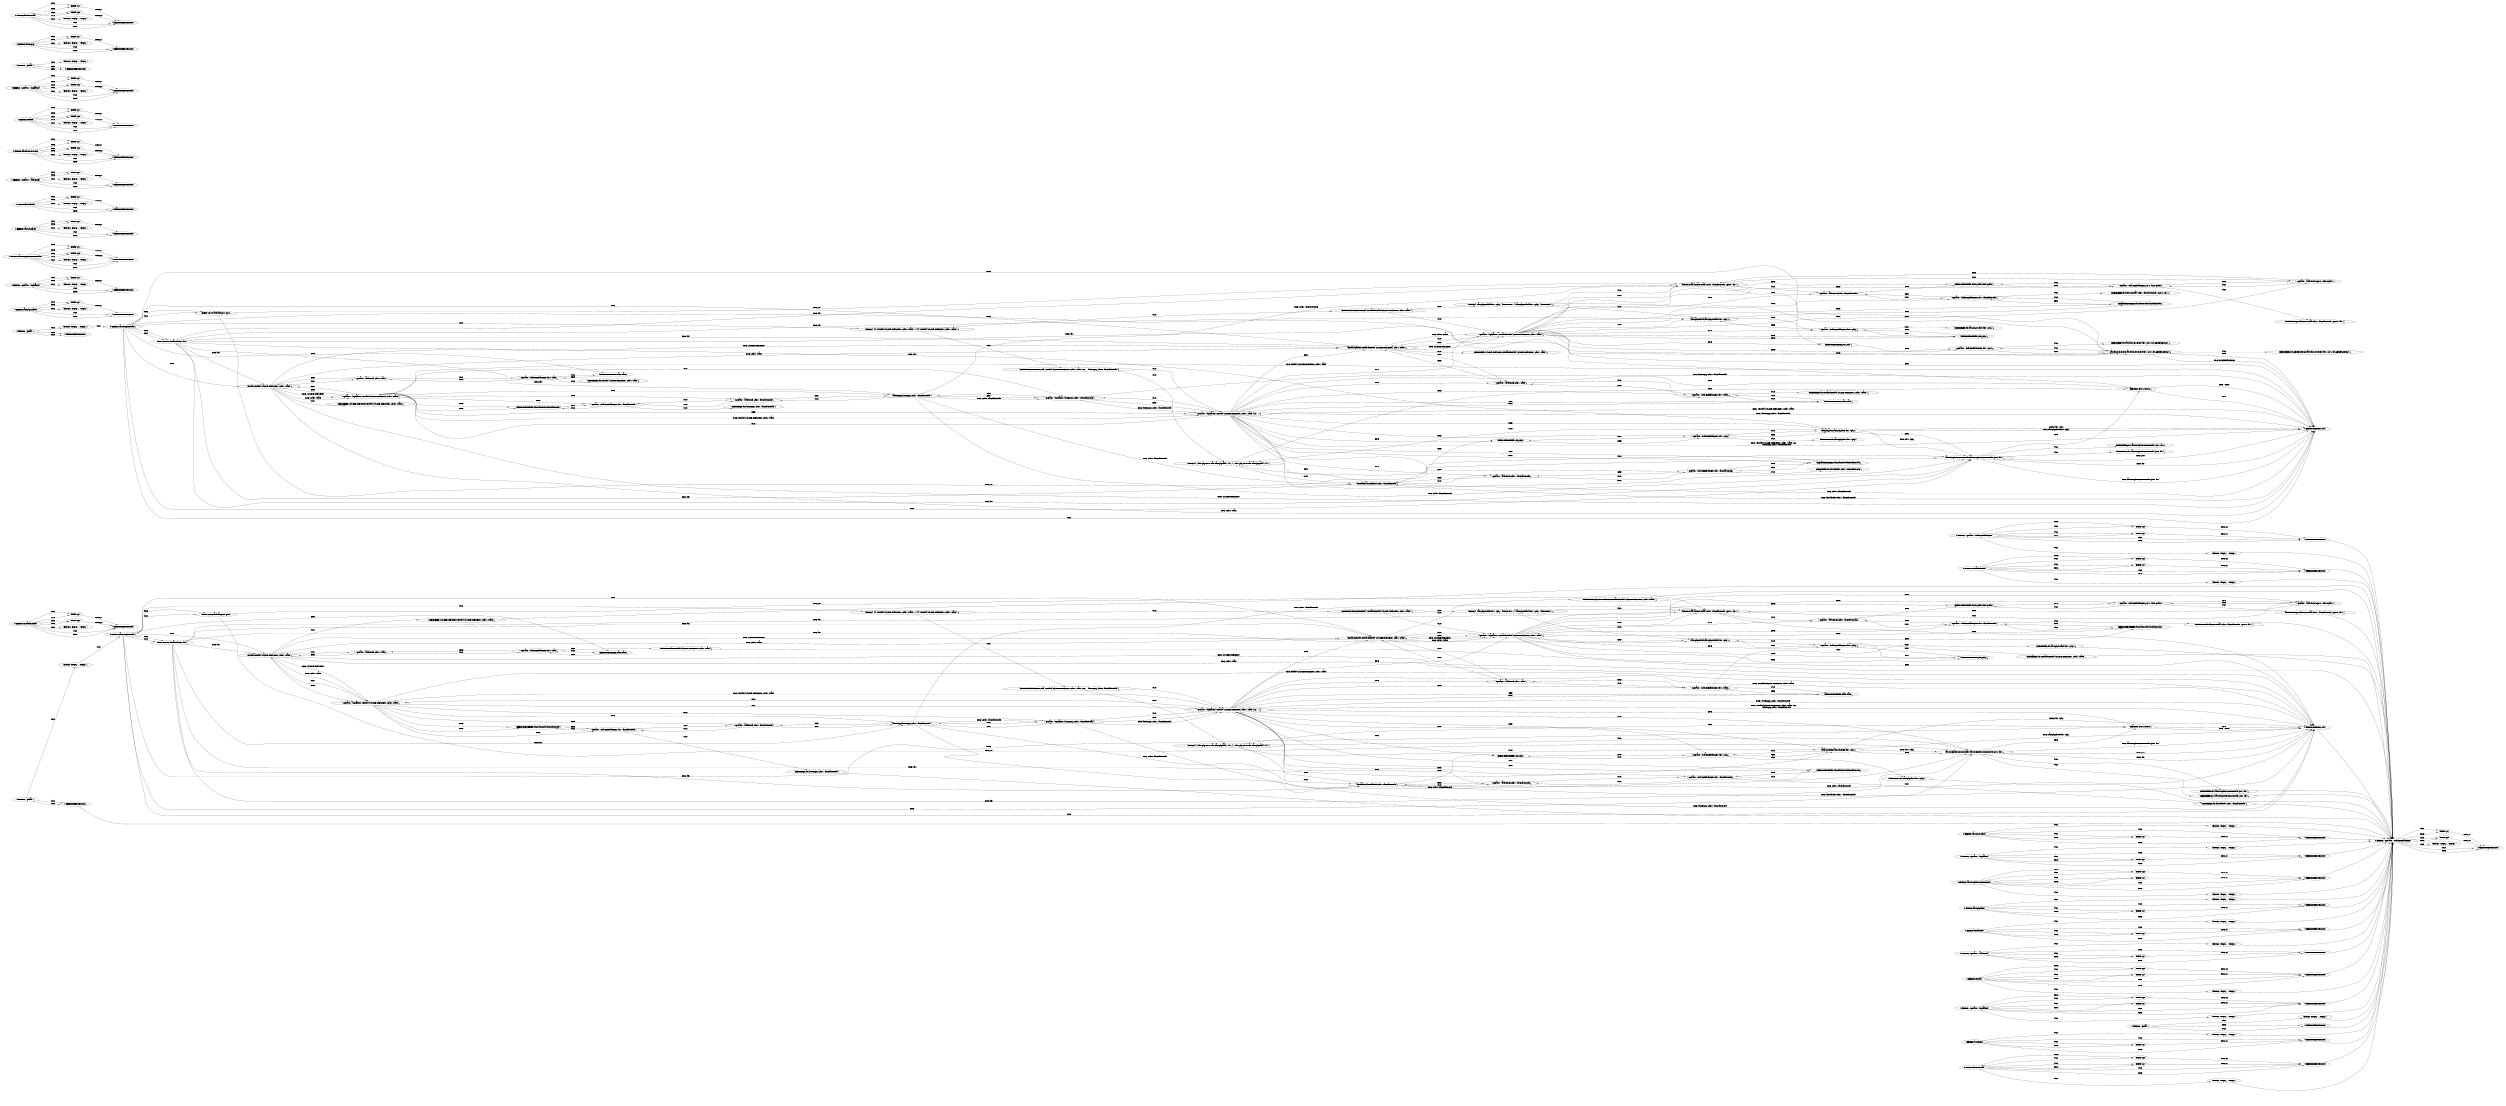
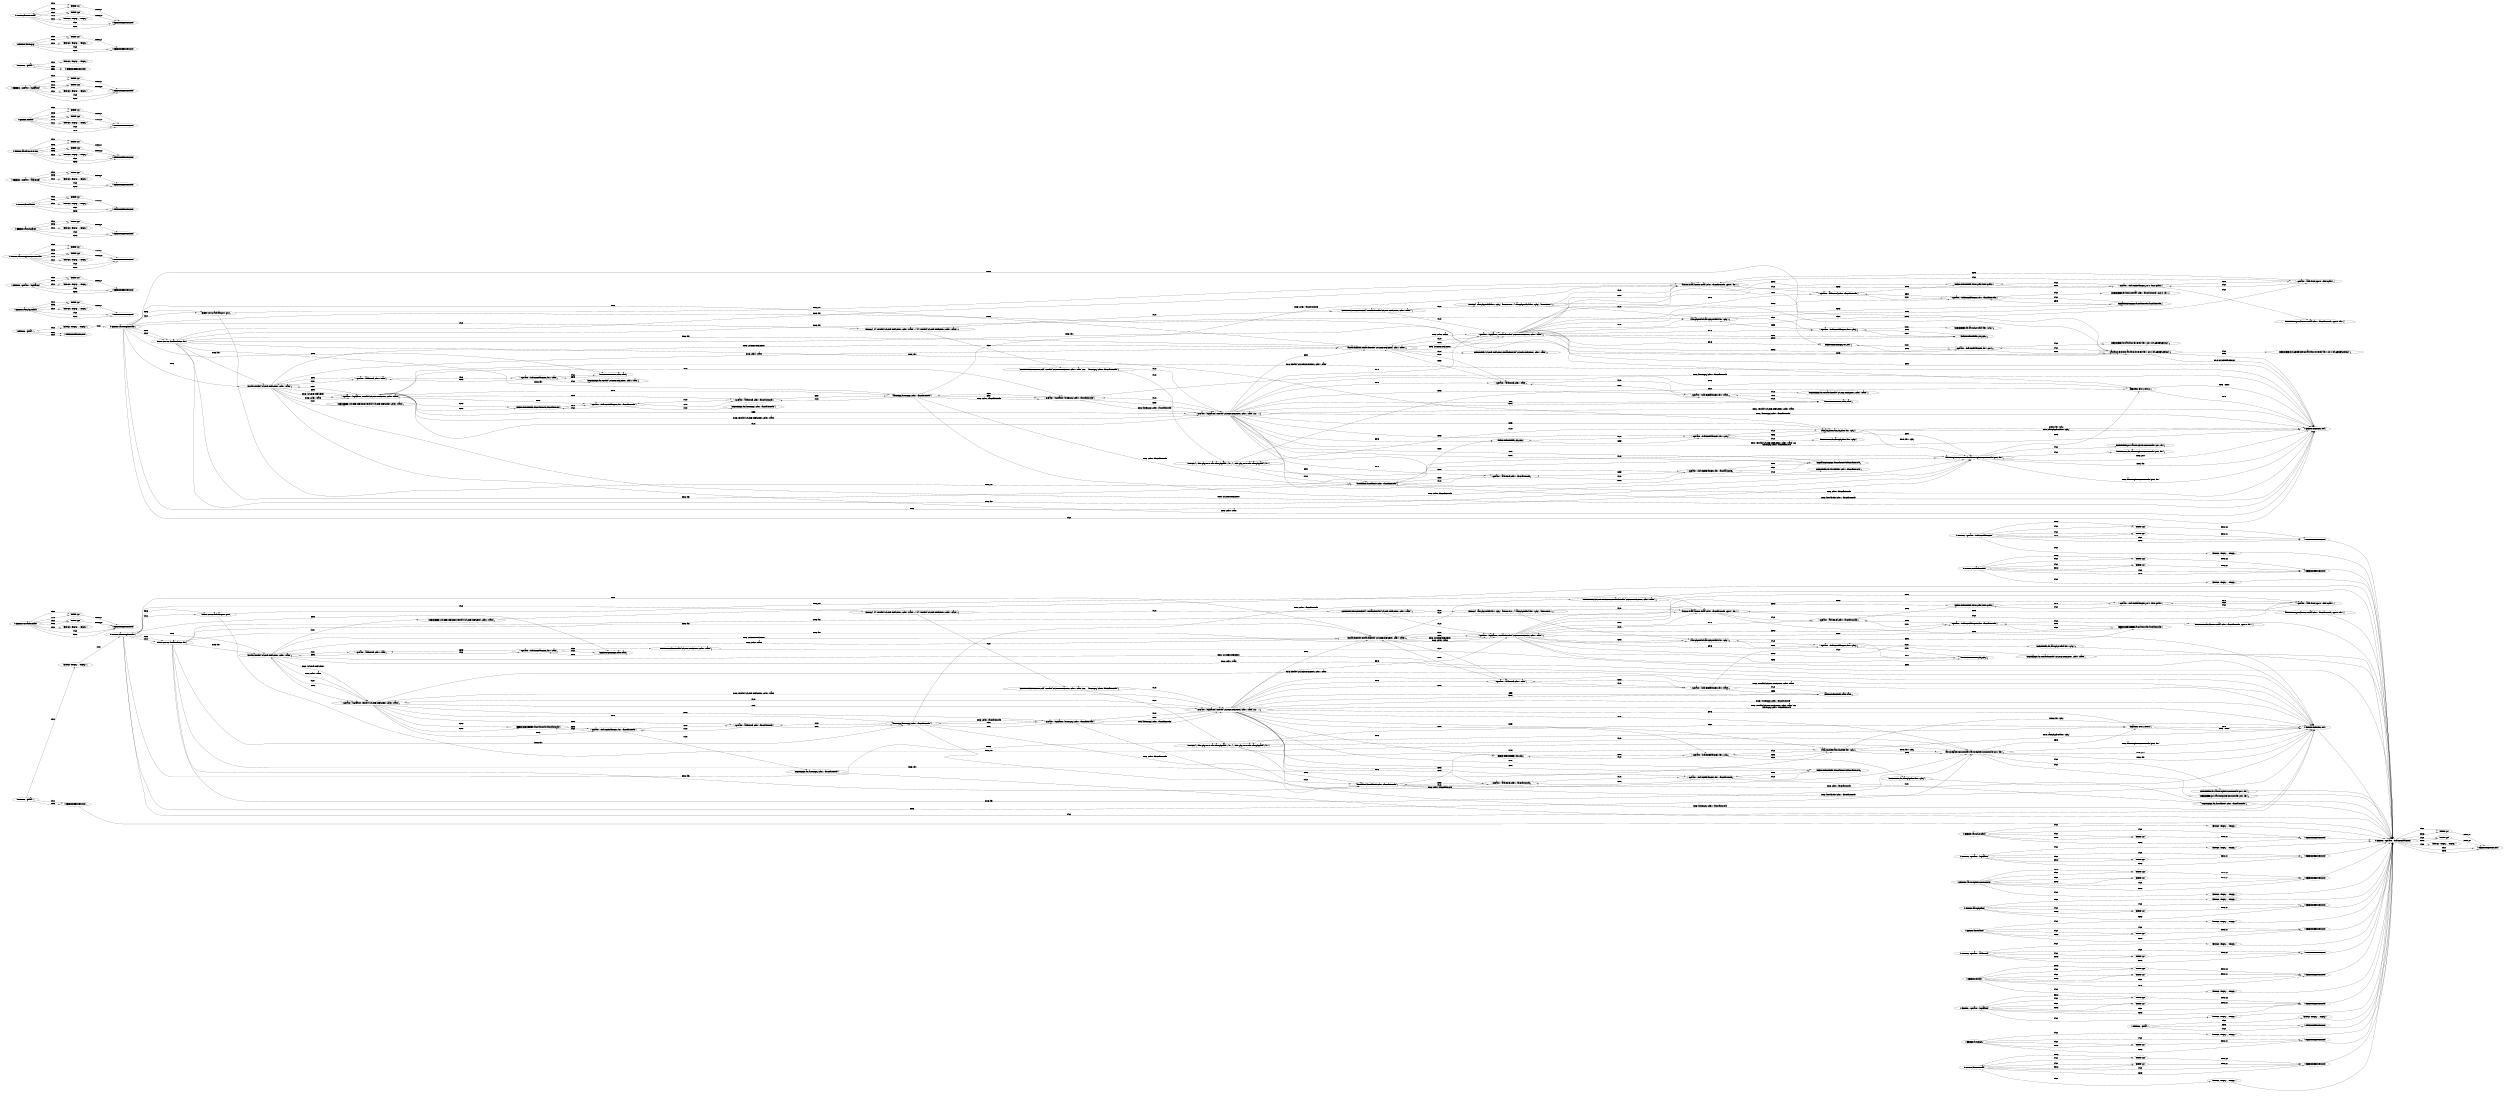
none -> (1904, 347)
